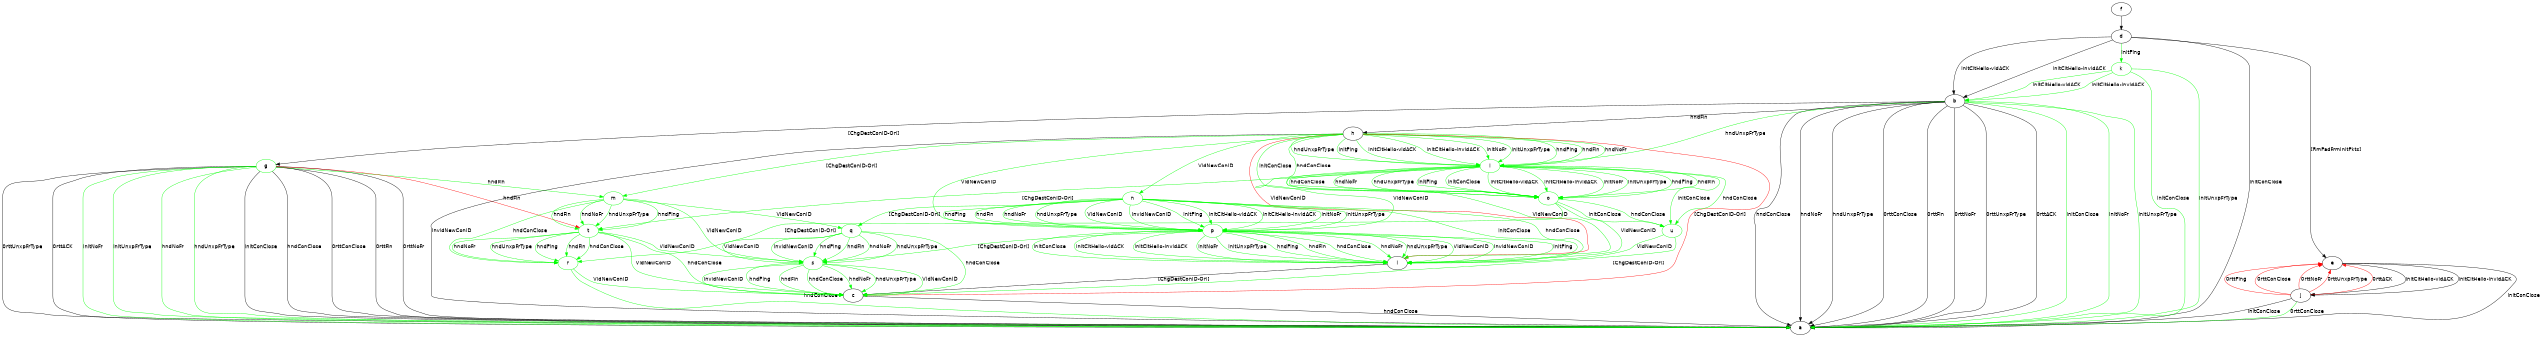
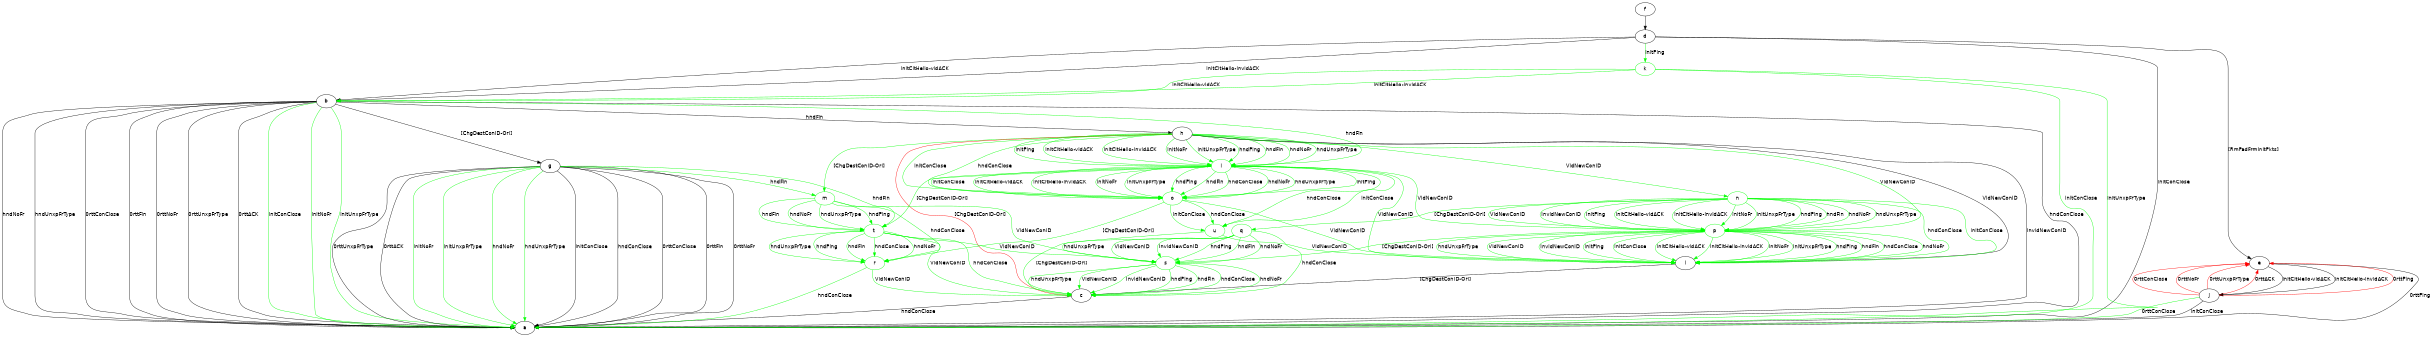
(1746, 134) -> (1355, 134)
(266, 166) -> (550, 166)
(428, 184) -> (739, 173)
(726, 211) -> none
(1455, 211) -> (1771, 153)
(2525, 296) -> (2421, 296)
